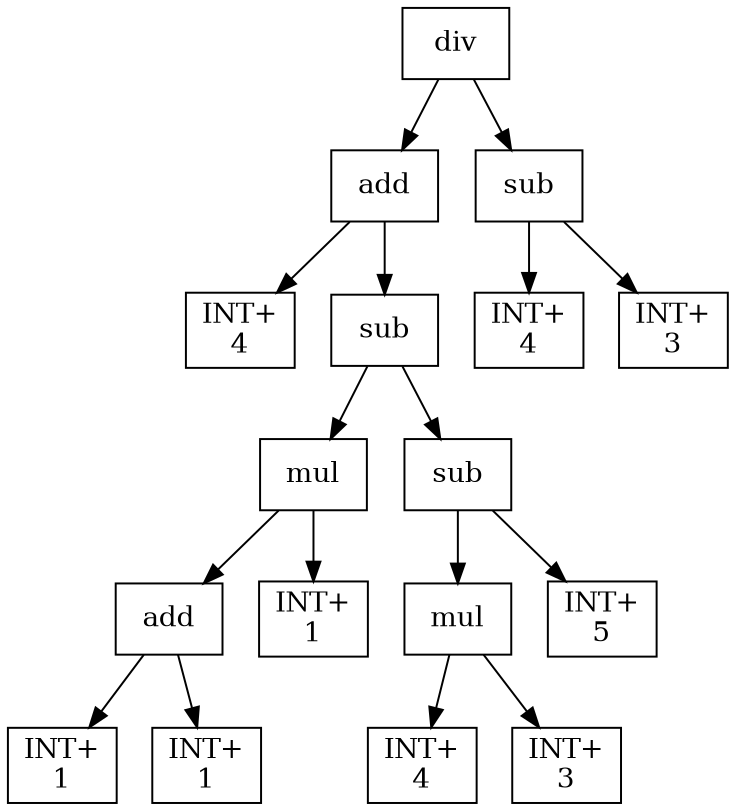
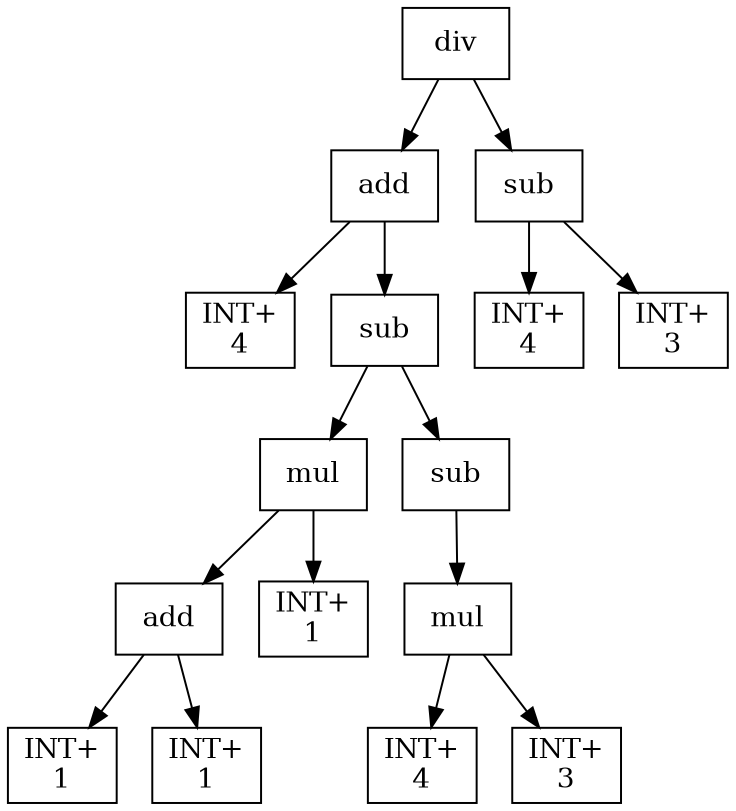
(602, 619) -> none
